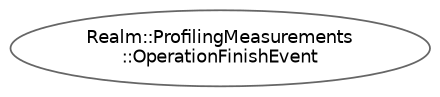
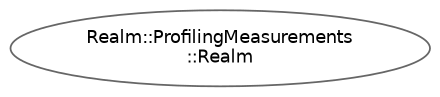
(220, 48) -> (220, 48)
